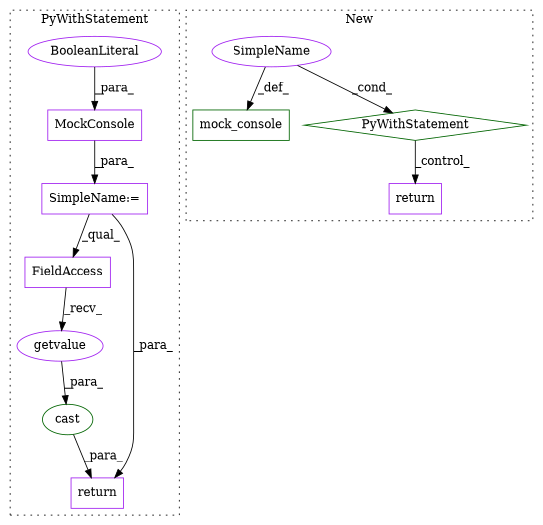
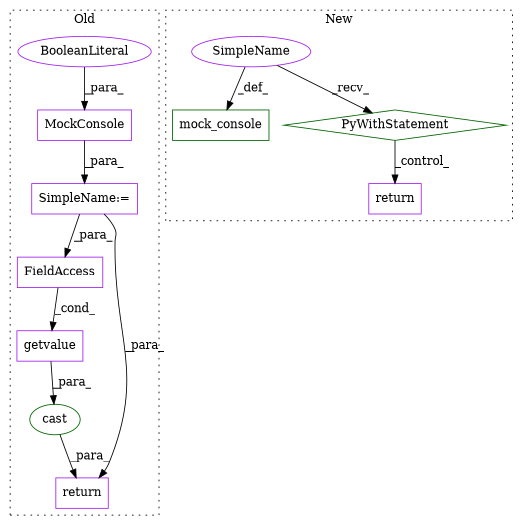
(95, 20) -> (85, 20)
(372, 88) -> (351, 88)
(101, 236) -> (93, 236)
(83, 309) -> (75, 309)
(60, 346) -> (50, 346)
